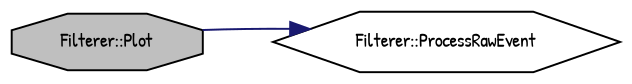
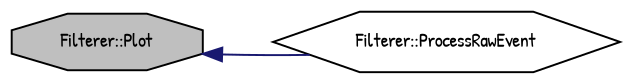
(246, 29) -> (266, 55)
